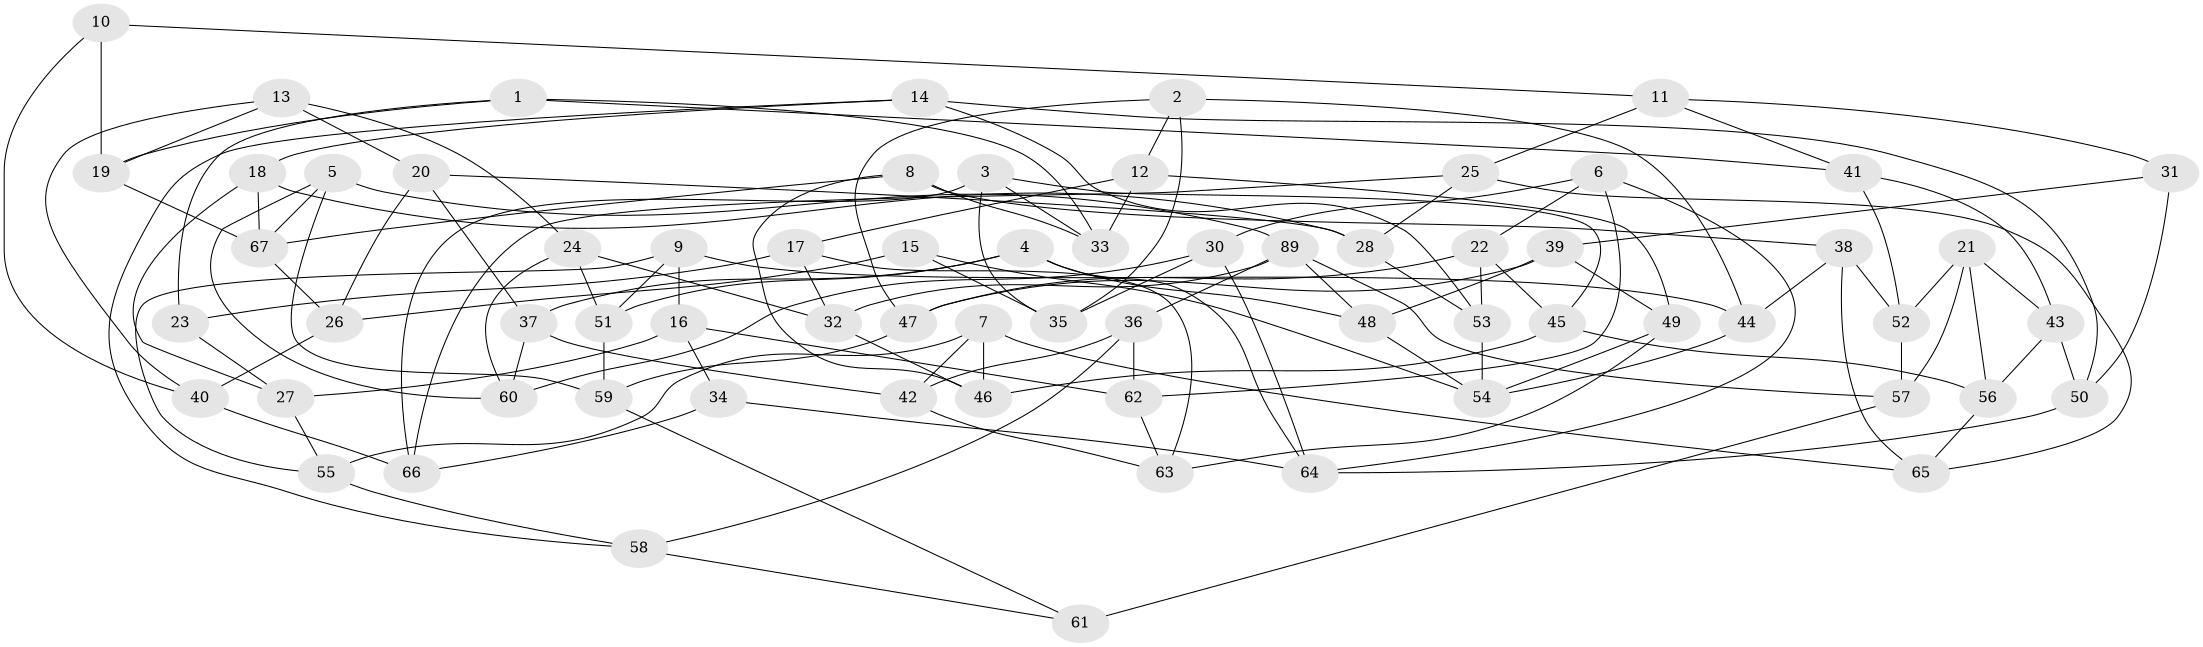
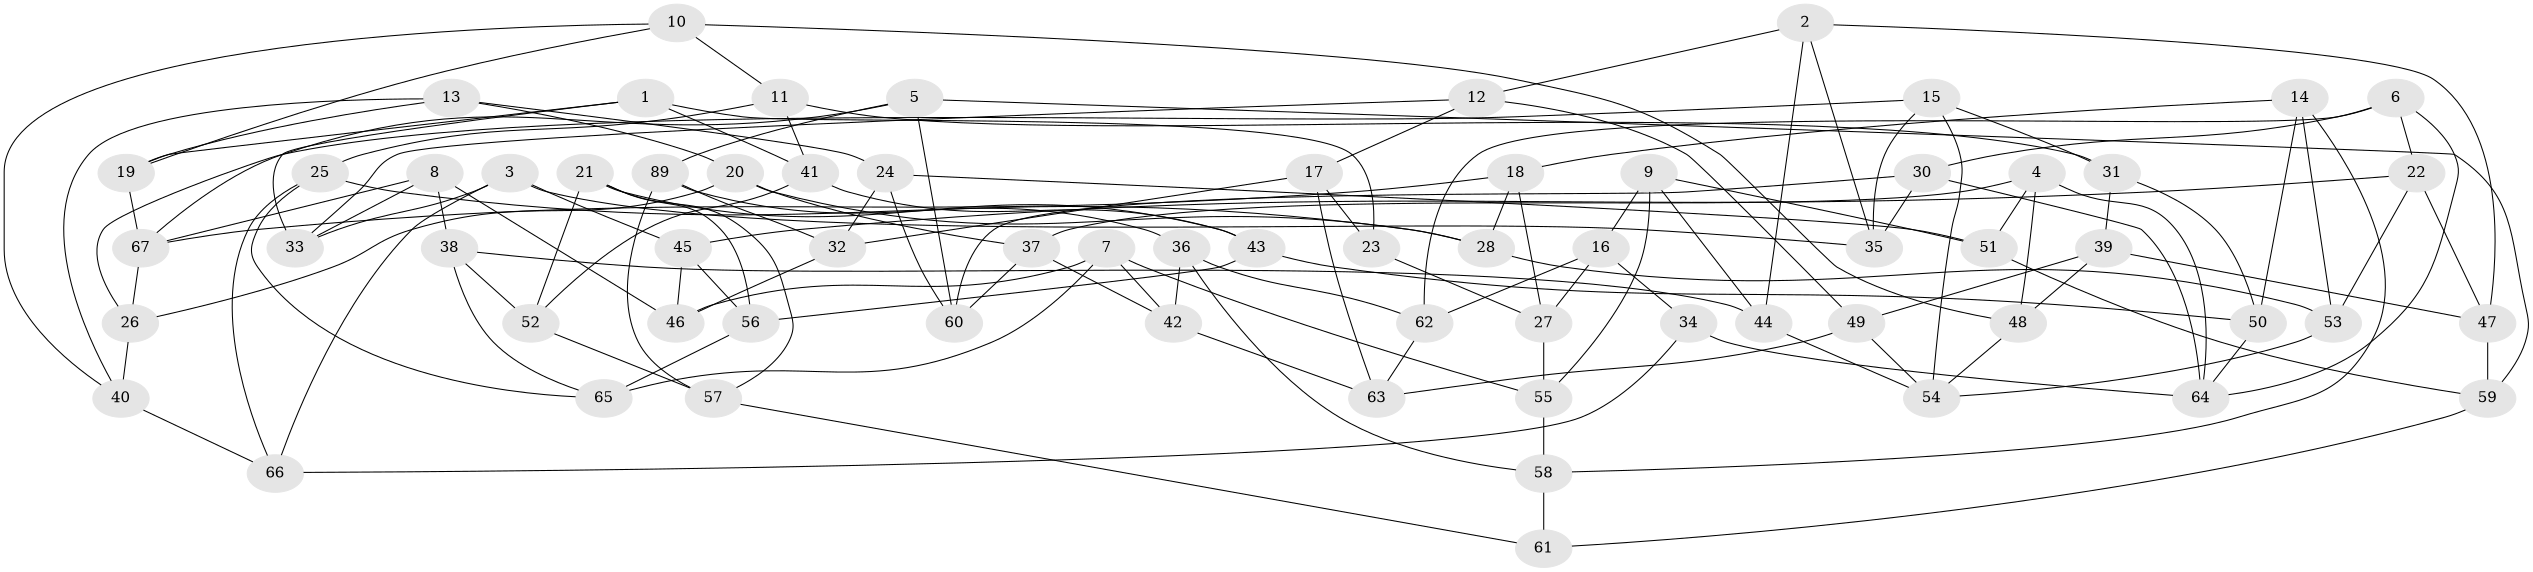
none -> (2017, 131)
(1329, 286) -> (1383, 62)
